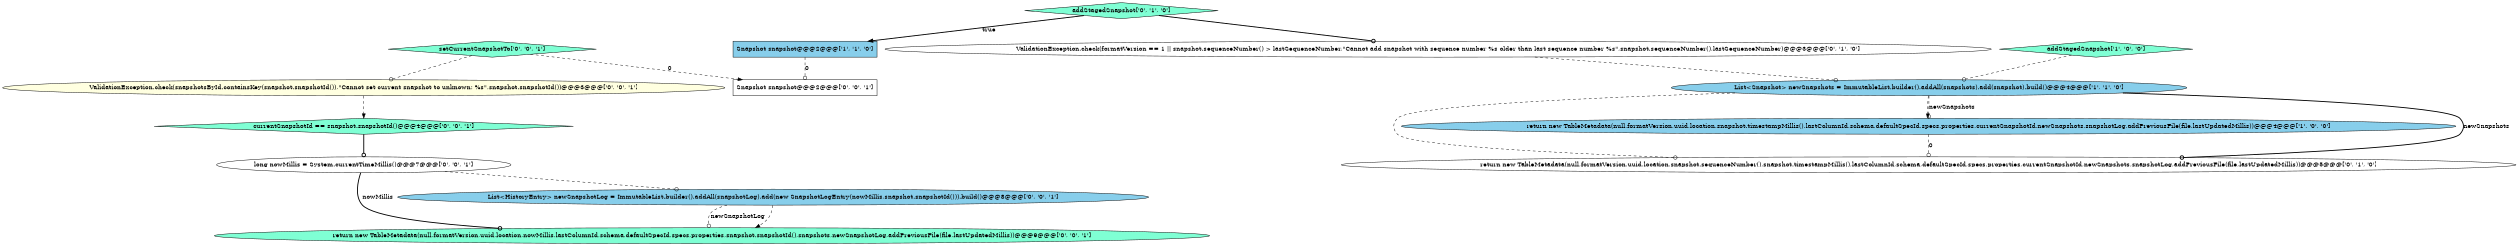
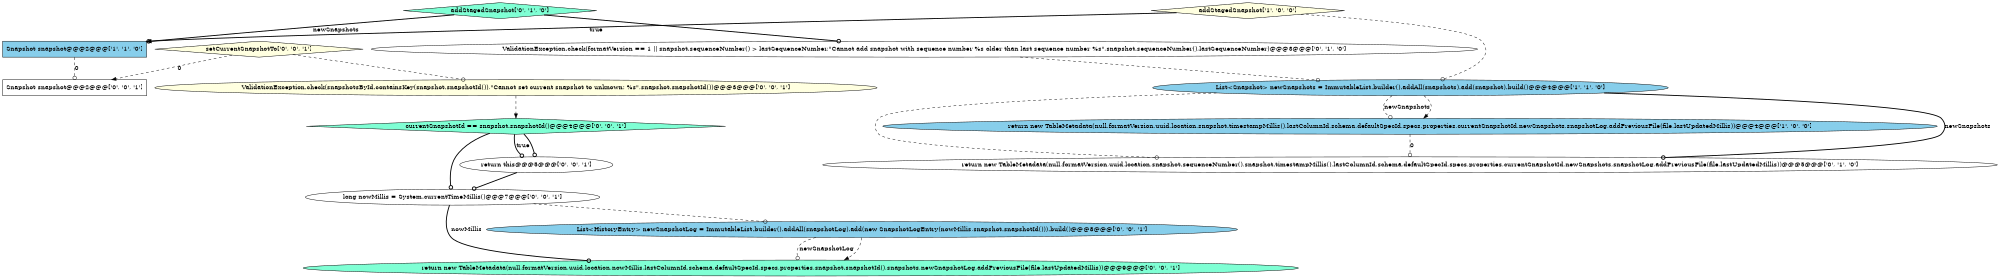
none -> (689, 25)
(989, 30) -> (336, 30)
(492, 49) -> (259, 49)
(2096, 49) -> (1248, 11)
none -> (536, 165)
